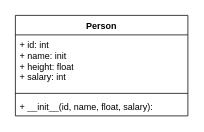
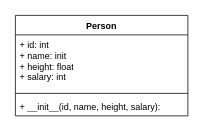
(95, 107) -> (98, 107)
